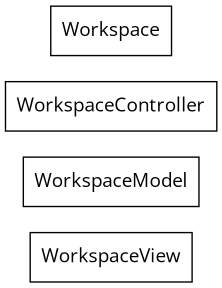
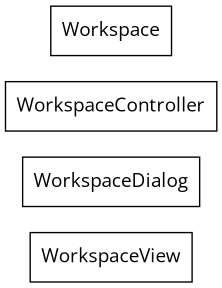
none -> (111, 182)
(111, 182) -> none
